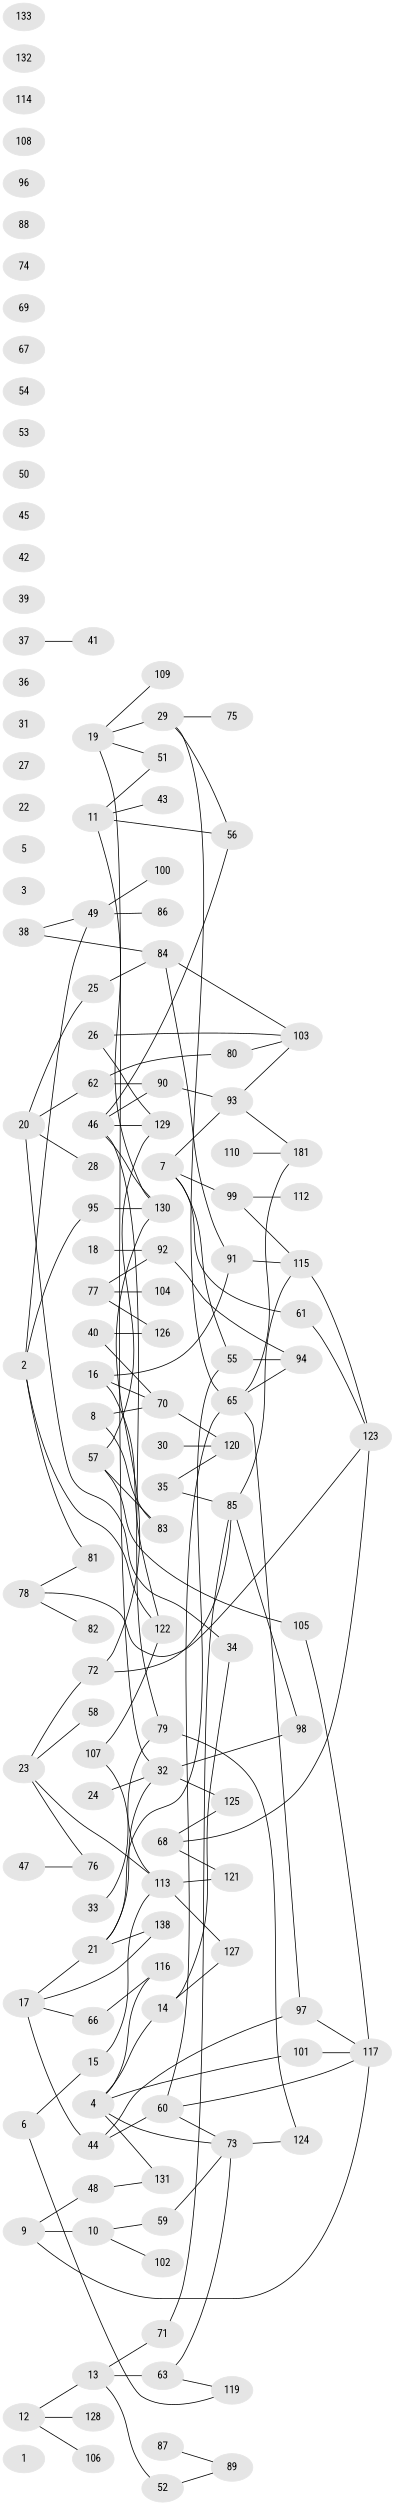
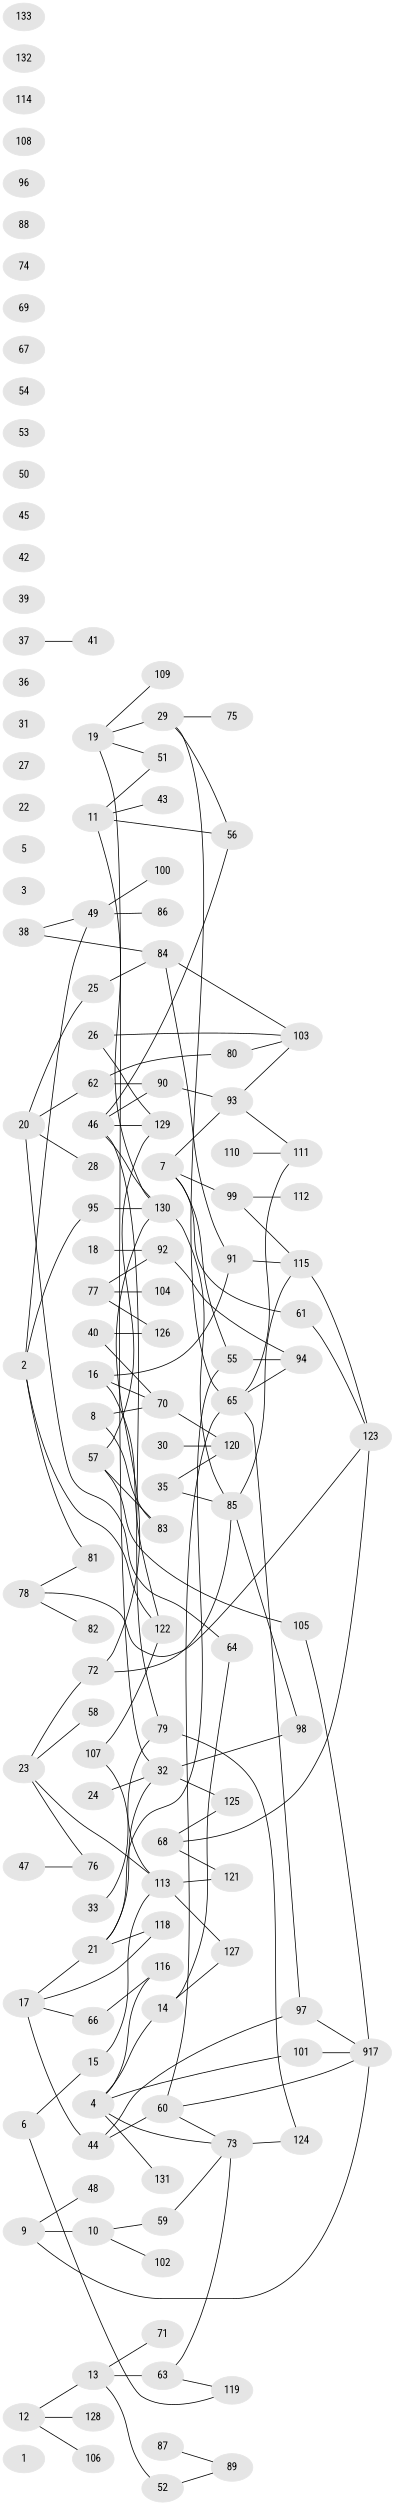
(301, 1153) -> (301, 1153)
(232, 1648) -> (232, 1648)
(163, 1926) -> (163, 1926)
(203, 1962) -> (202, 1363)
(371, 2053) -> (371, 2053)
(128, 2185) -> none
